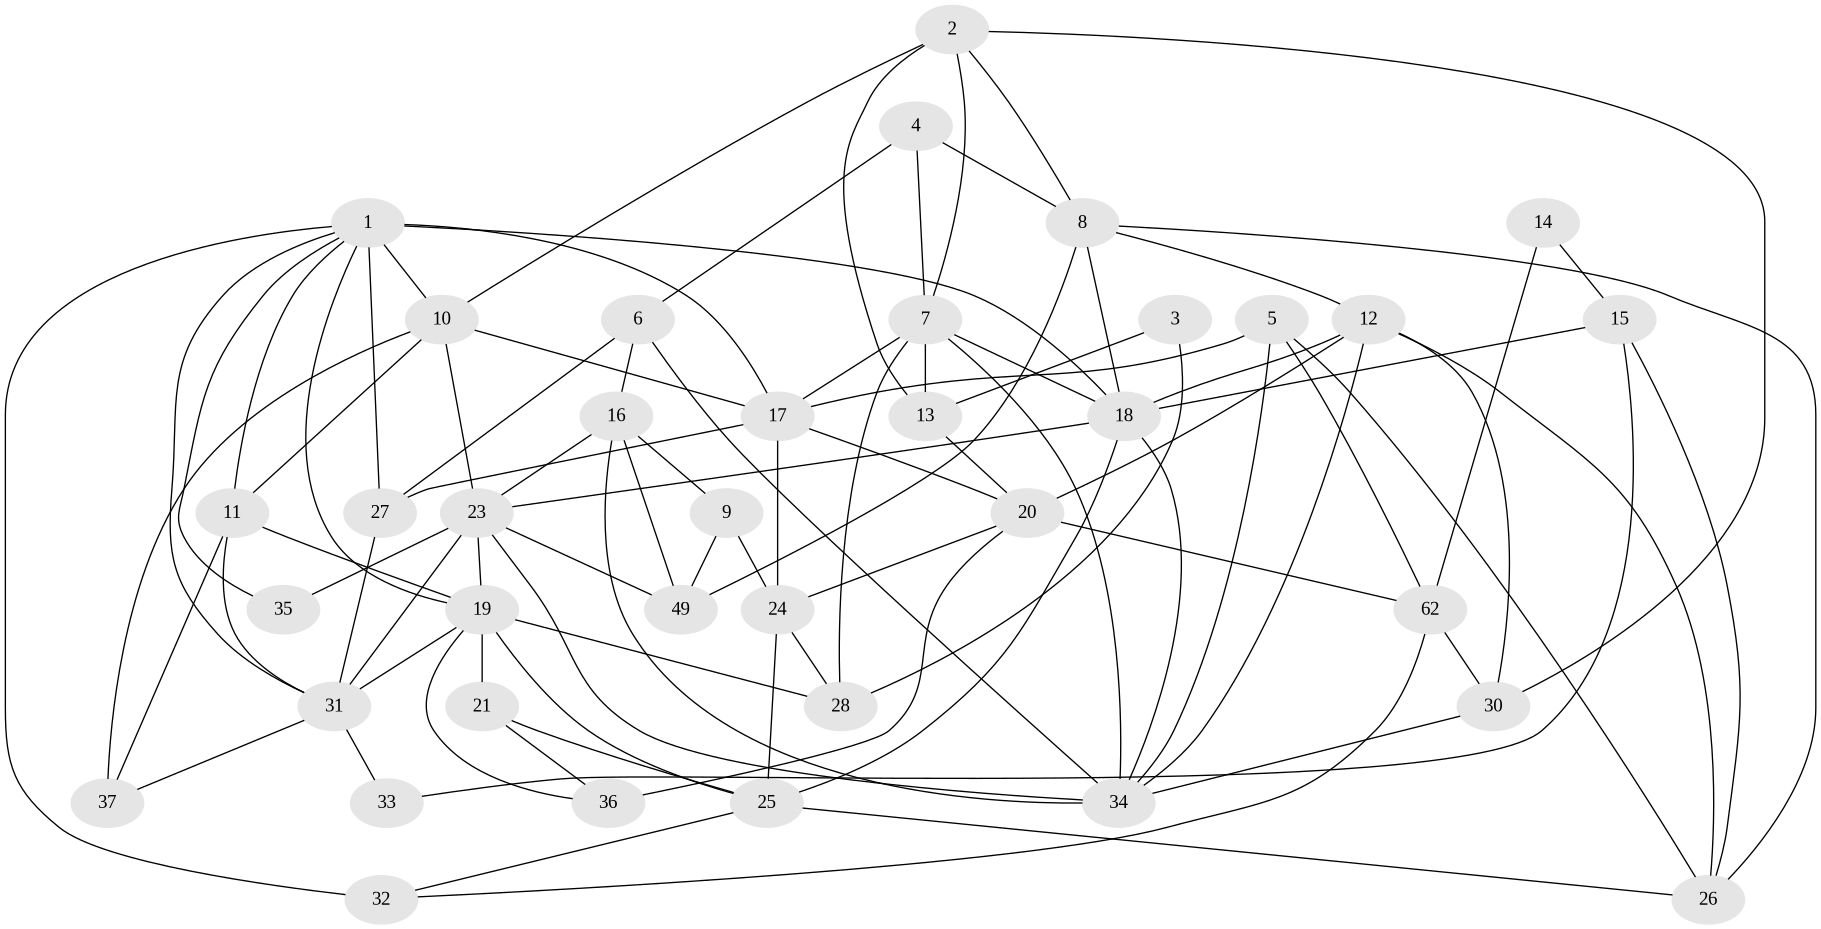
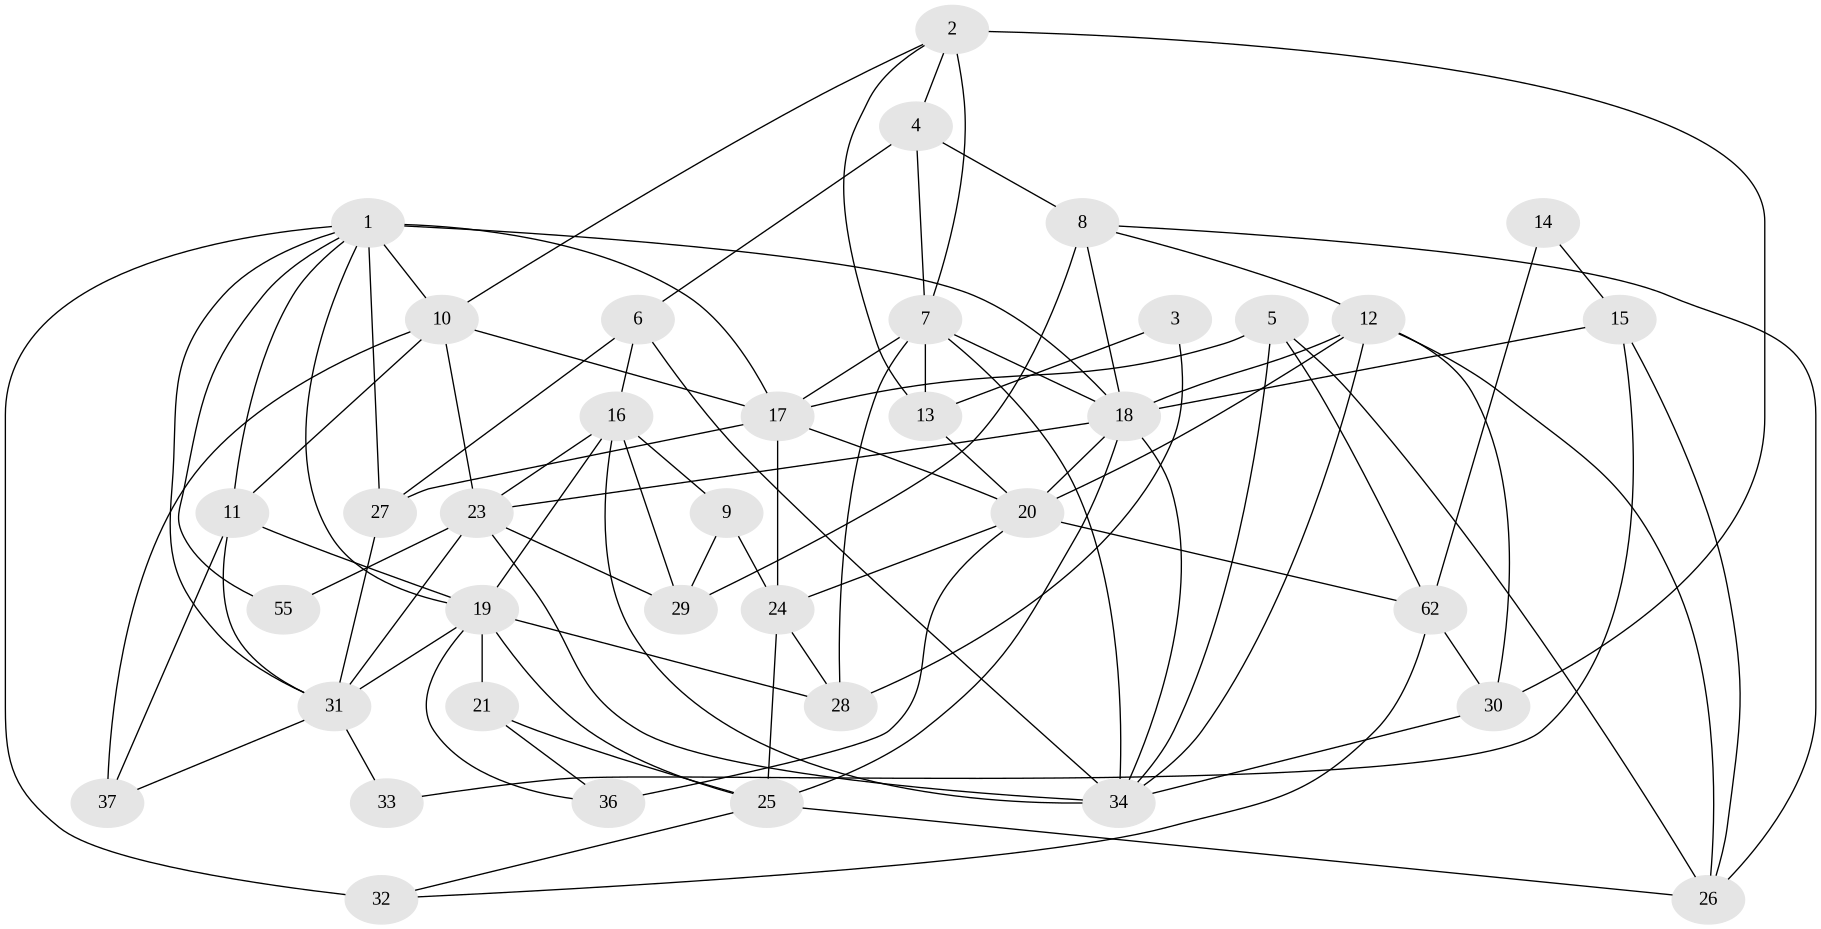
(1023, 123) -> (934, 78)
none -> (1076, 465)
(479, 562) -> (549, 513)
(283, 610) -> (283, 610)
(681, 610) -> (681, 610)
